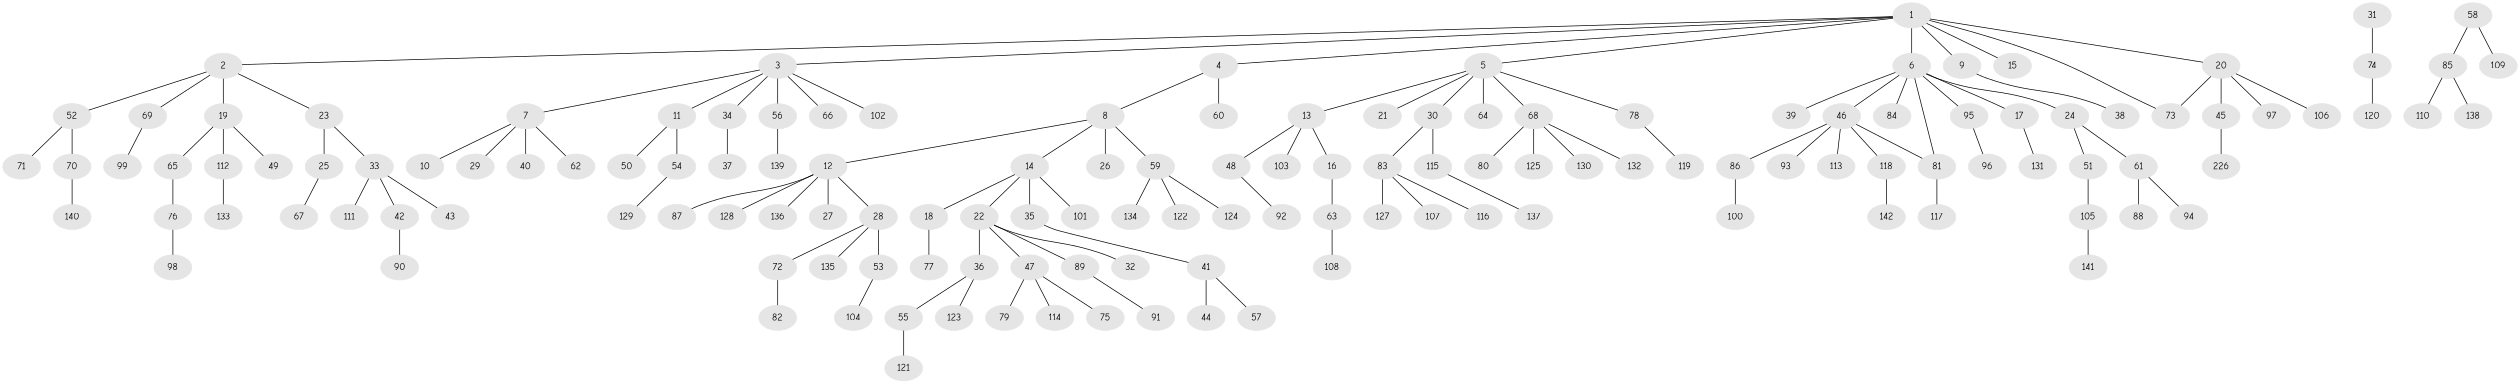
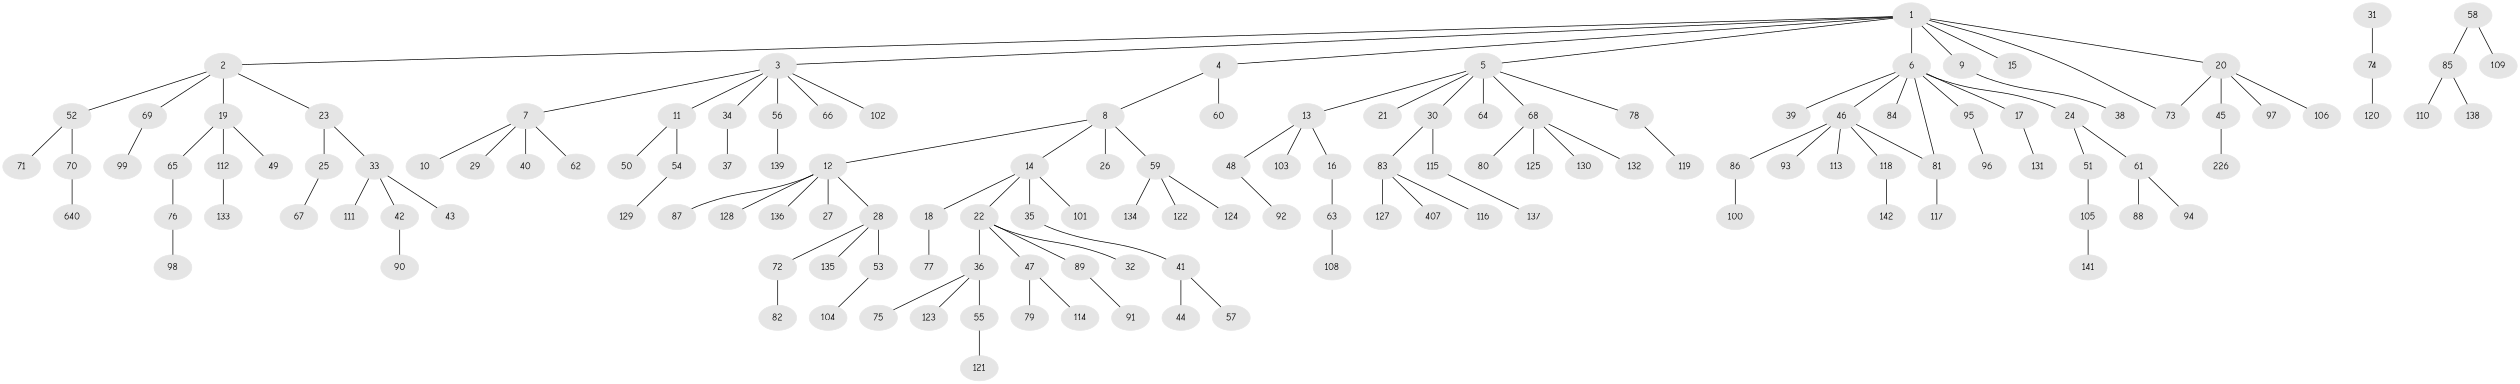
(72, 217) -> (72, 217)
(1433, 217) -> (1433, 217)
(1068, 293) -> (929, 293)
